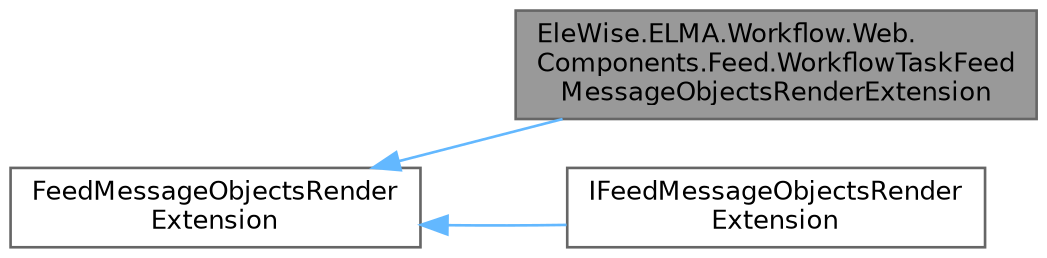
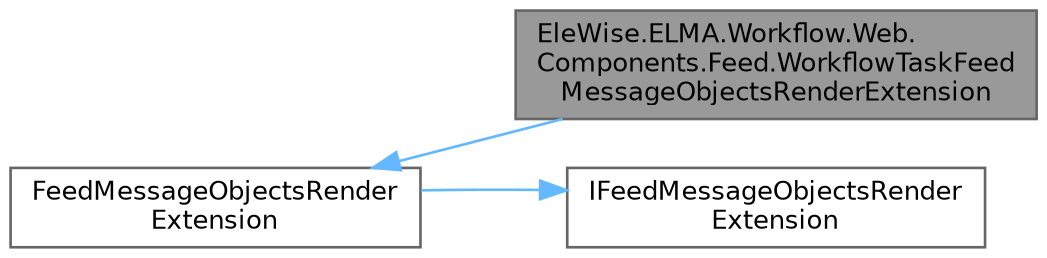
(507, 225) -> (480, 190)
